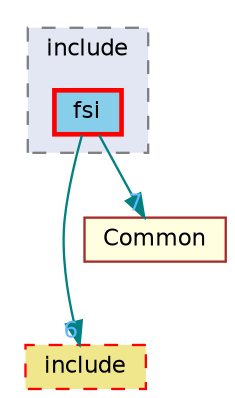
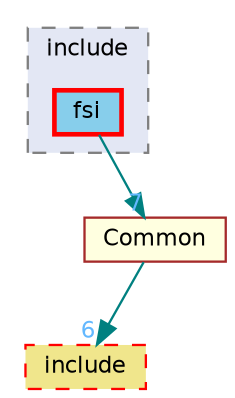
(64, 228) -> (126, 293)
